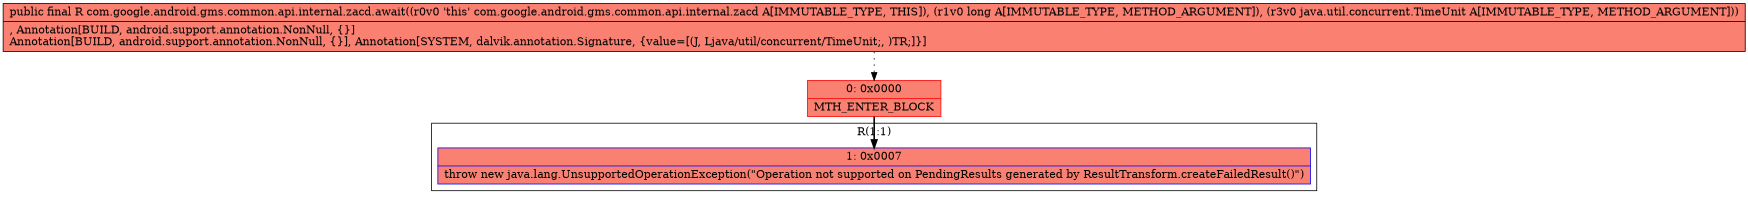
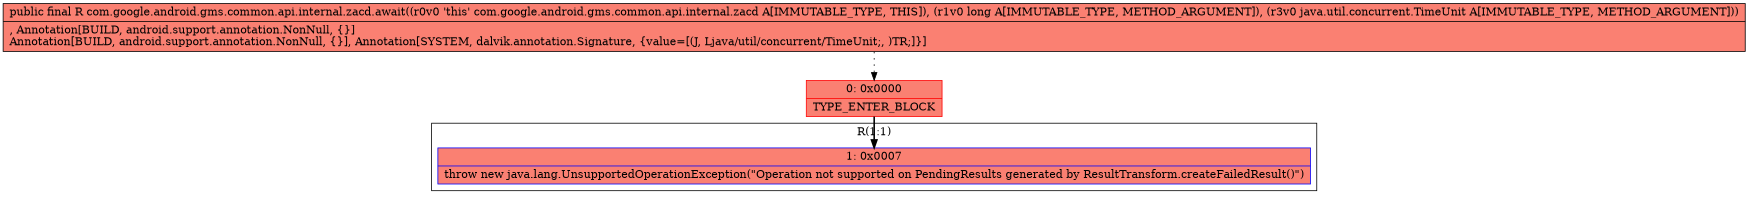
(874, 107) -> (874, 107)
